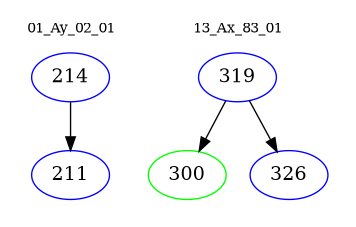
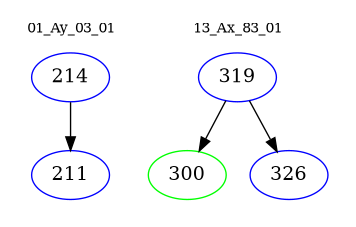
(71, 29) -> (71, 29)
